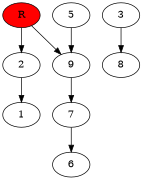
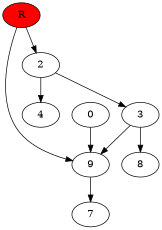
(71, 15) -> (91, 115)
none -> (87, 88)
(21, 115) -> (41, 115)
none -> (118, 137)
(71, 165) -> none
